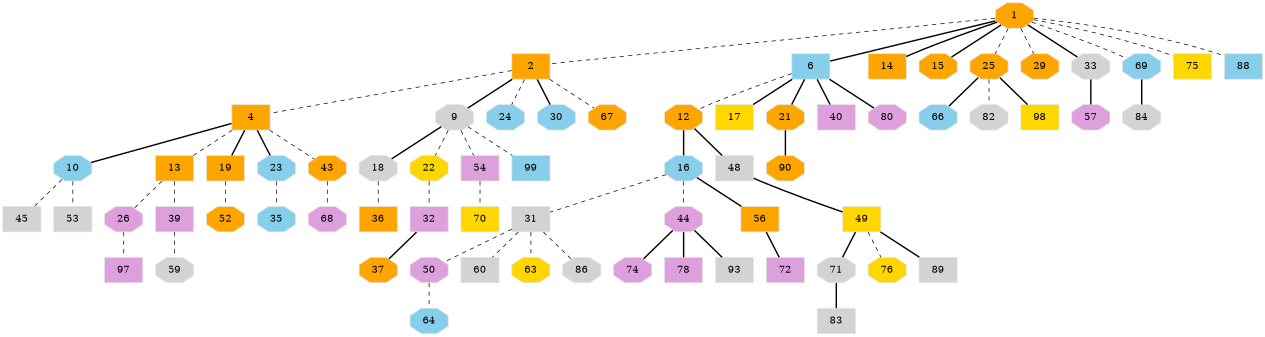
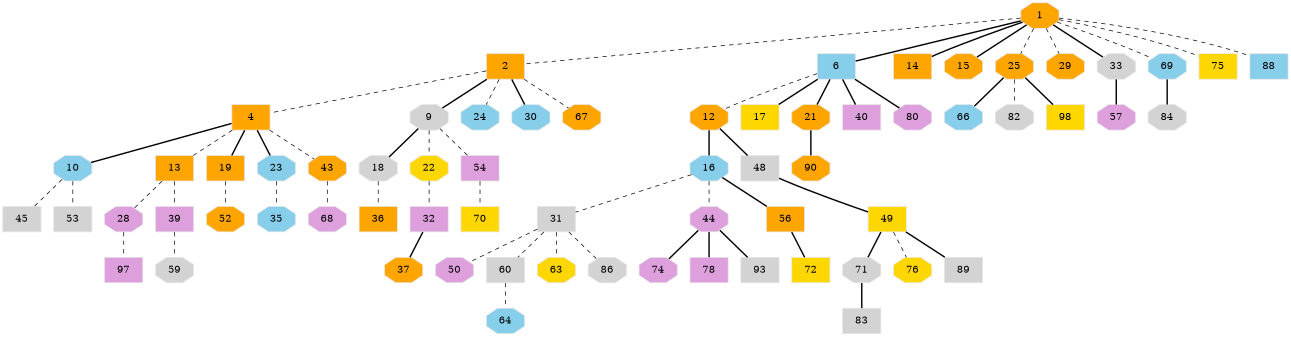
(531, 168) -> none
(124, 219) -> (124, 219)
(785, 270) -> (811, 270)
(429, 296) -> (505, 296)
